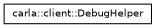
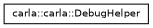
(78, 14) -> (76, 14)
